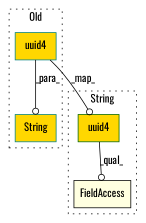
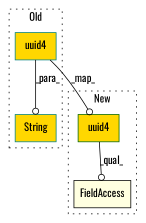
(102, 100) -> (102, 100)
